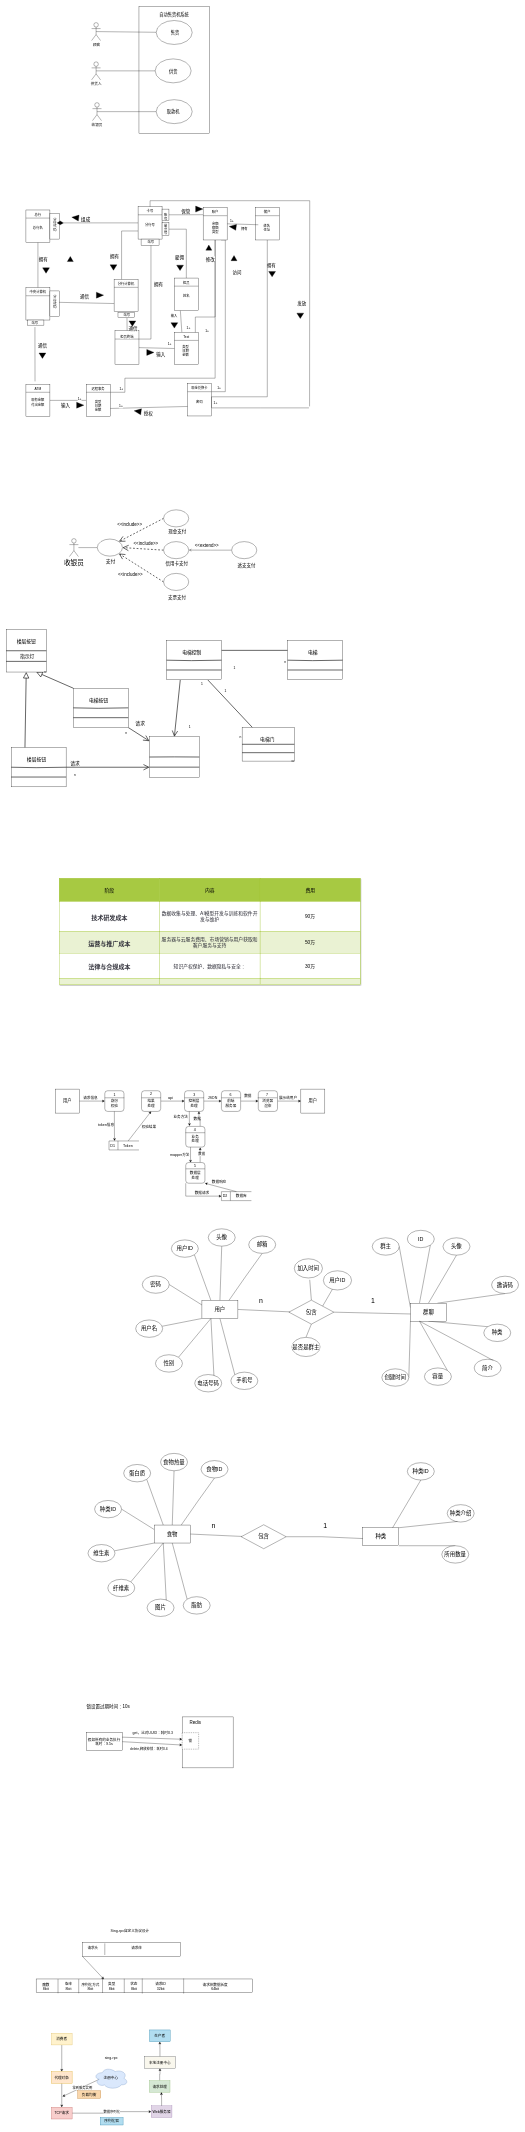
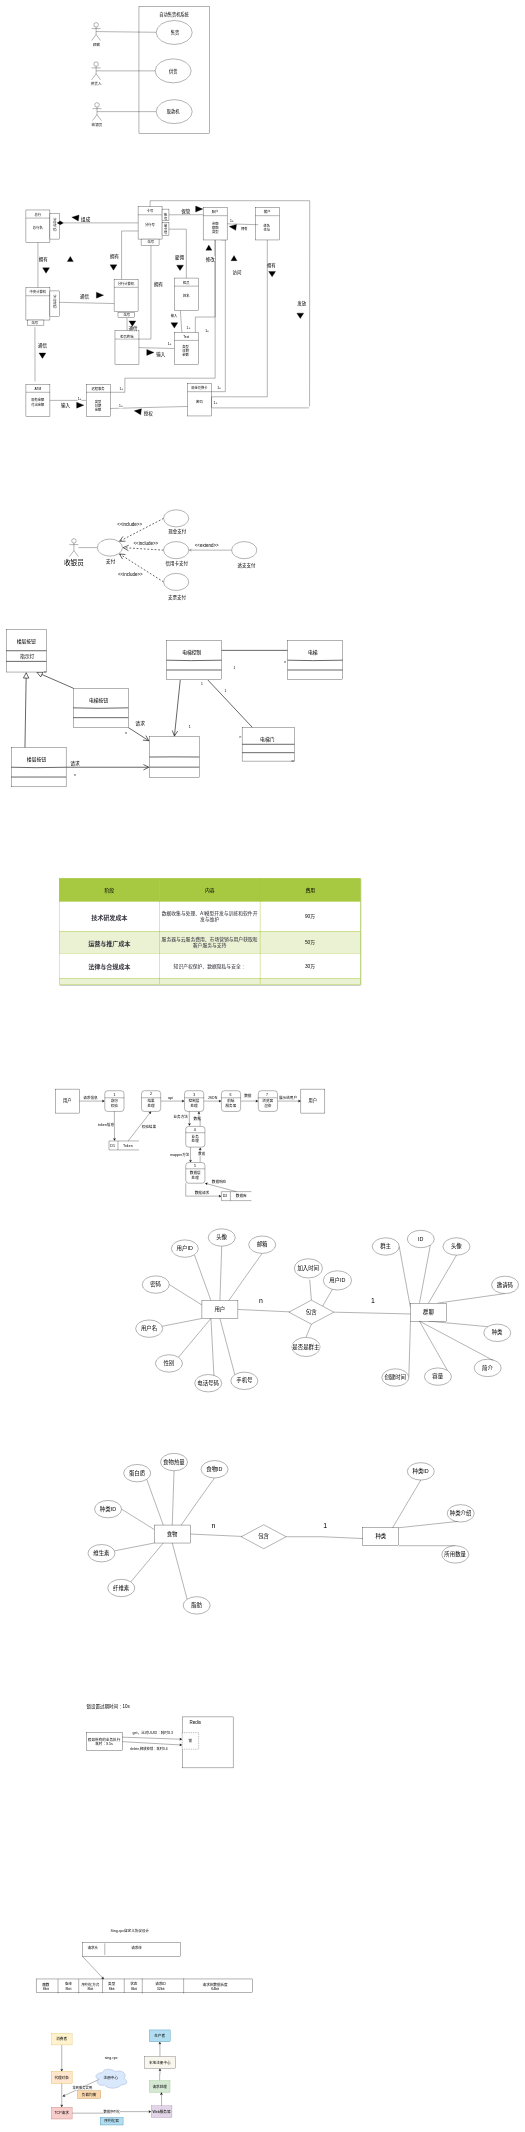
(165, 1574) -> none
(161, 1608) -> none
